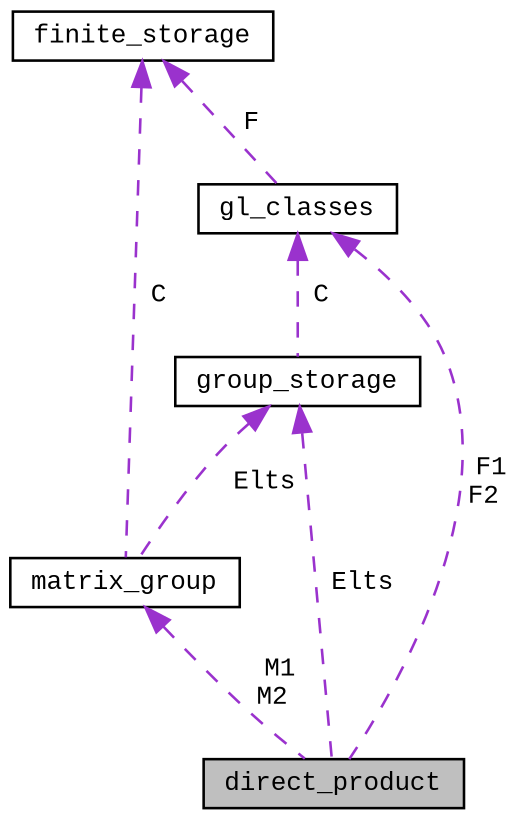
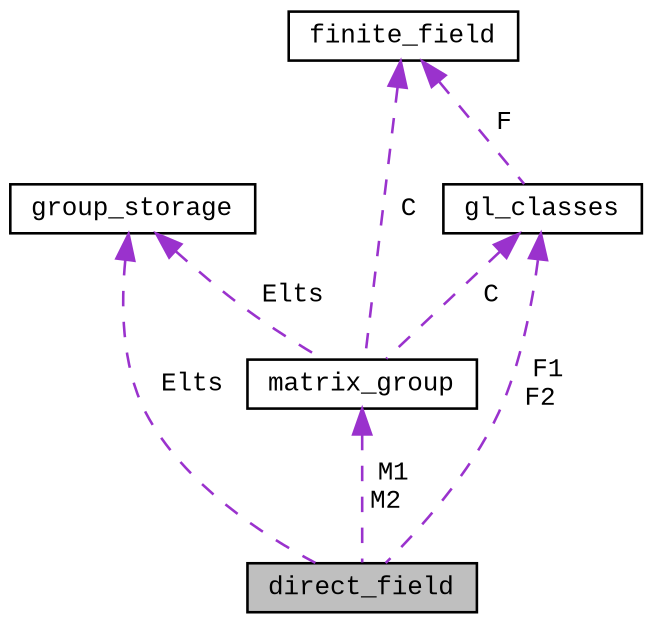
(143, 36) -> (403, 36)
(298, 308) -> (443, 305)
(334, 784) -> (362, 588)
